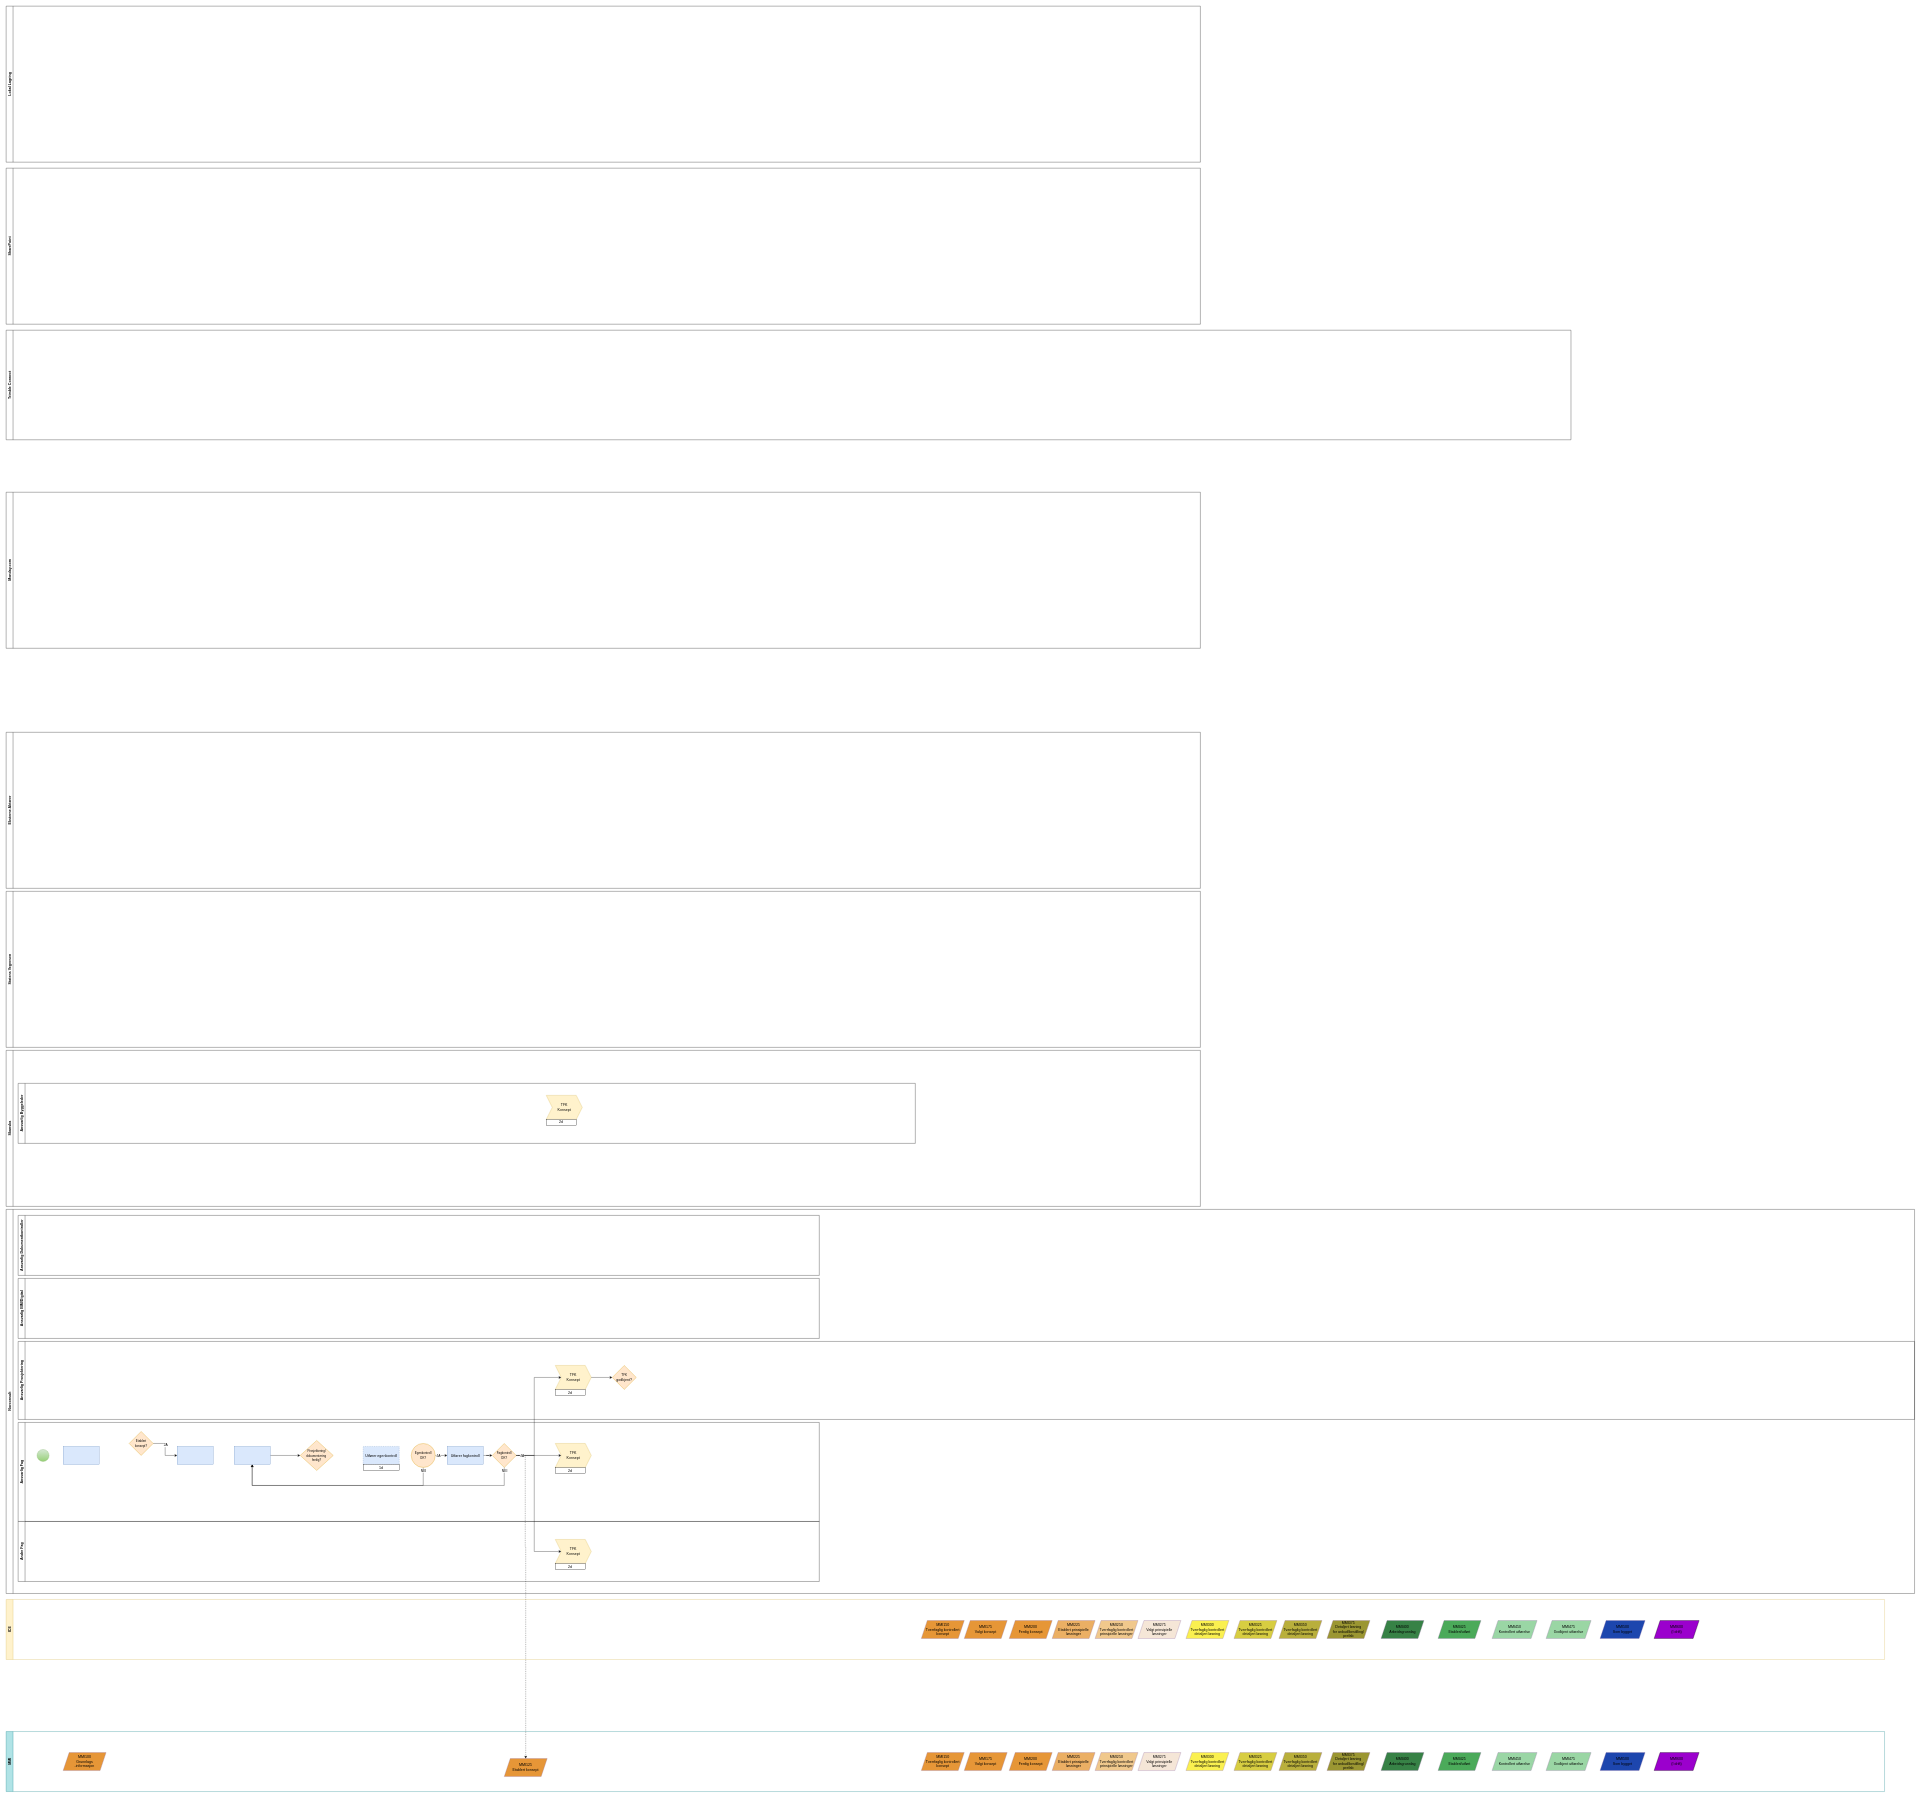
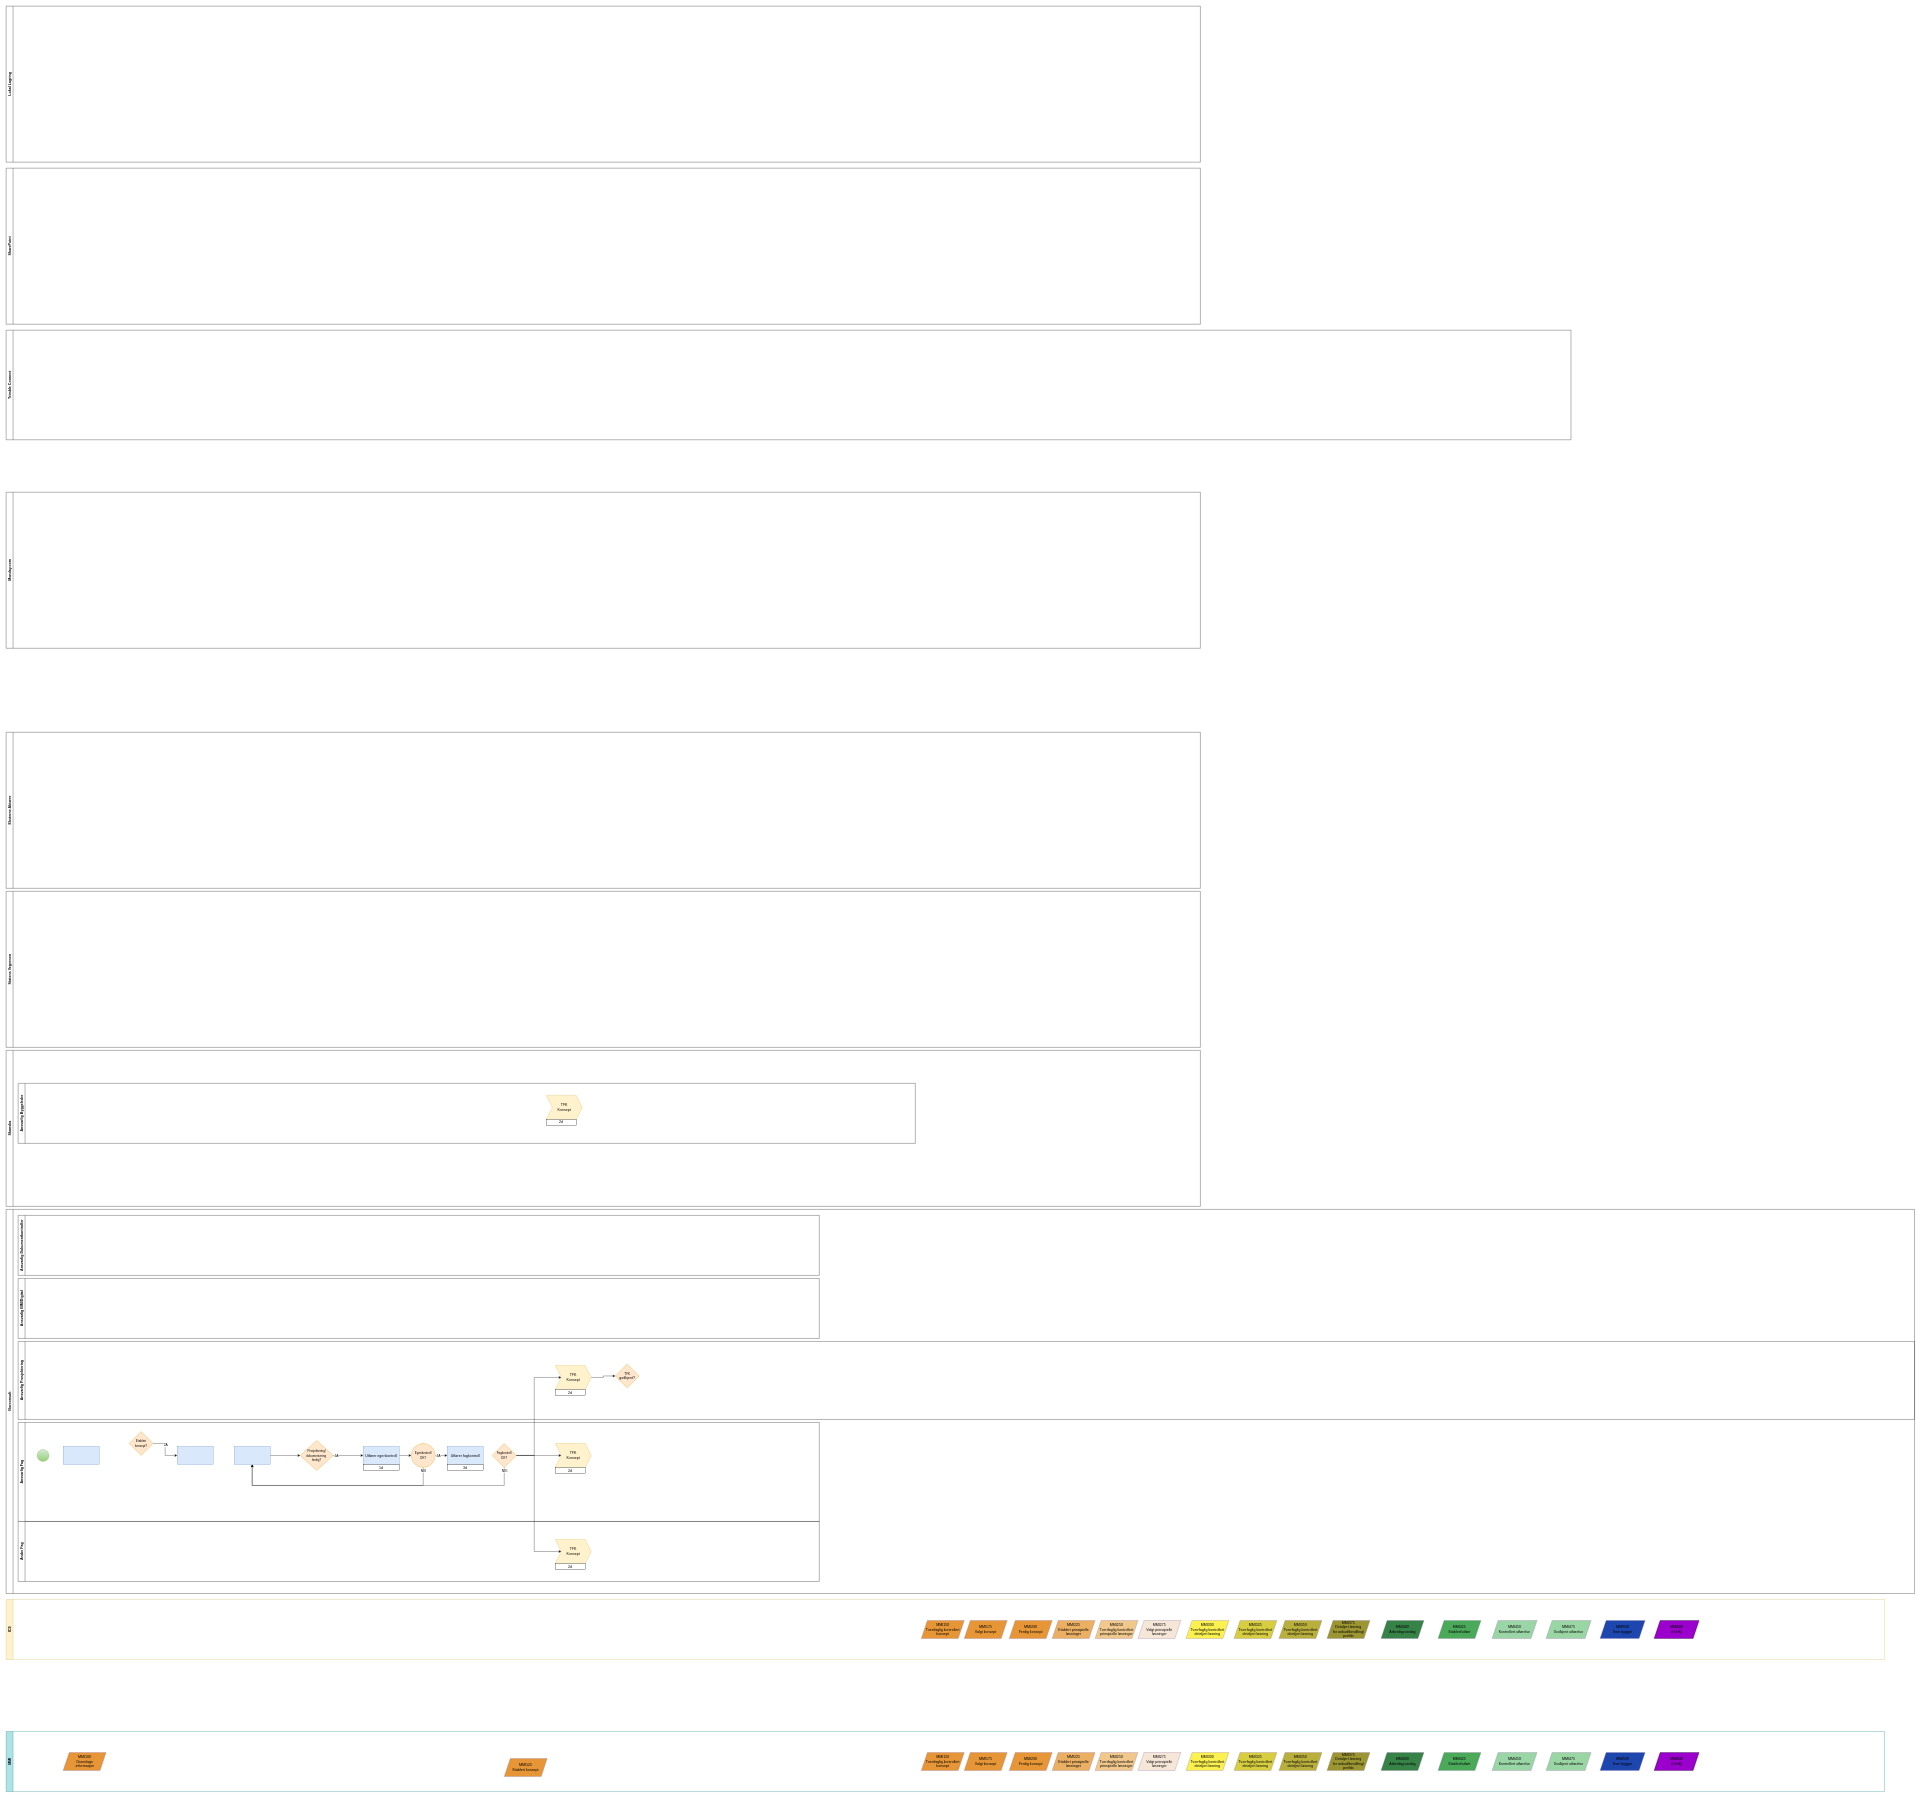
(624, 1377) -> (627, 1376)
none -> (336, 1455)
(381, 1455) -> (381, 1455)
none -> (408, 1455)
(488, 1455) -> none
none -> (465, 1467)
(526, 1755) -> none
